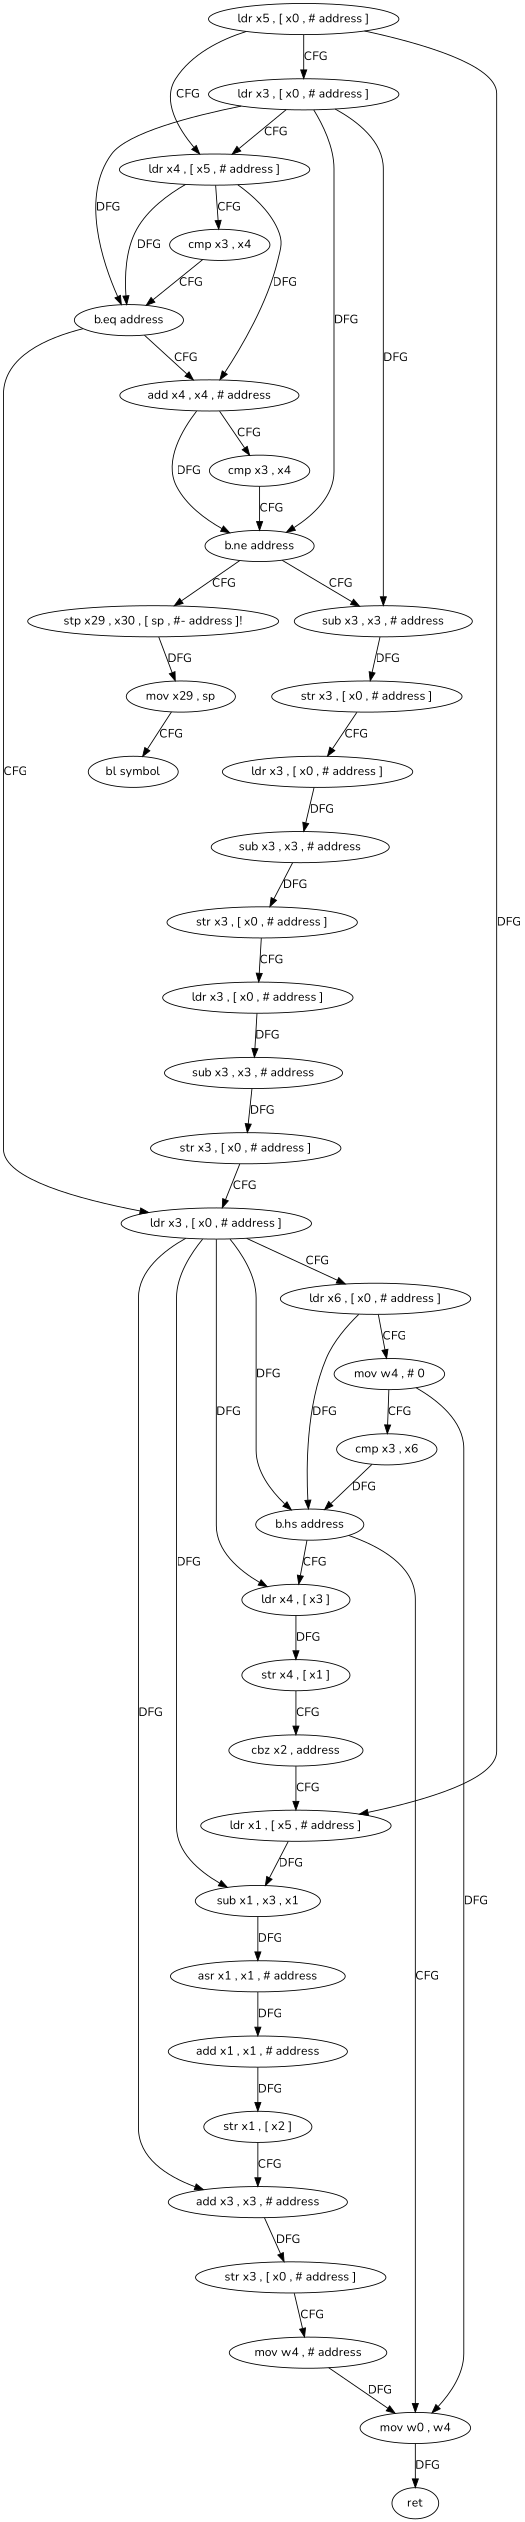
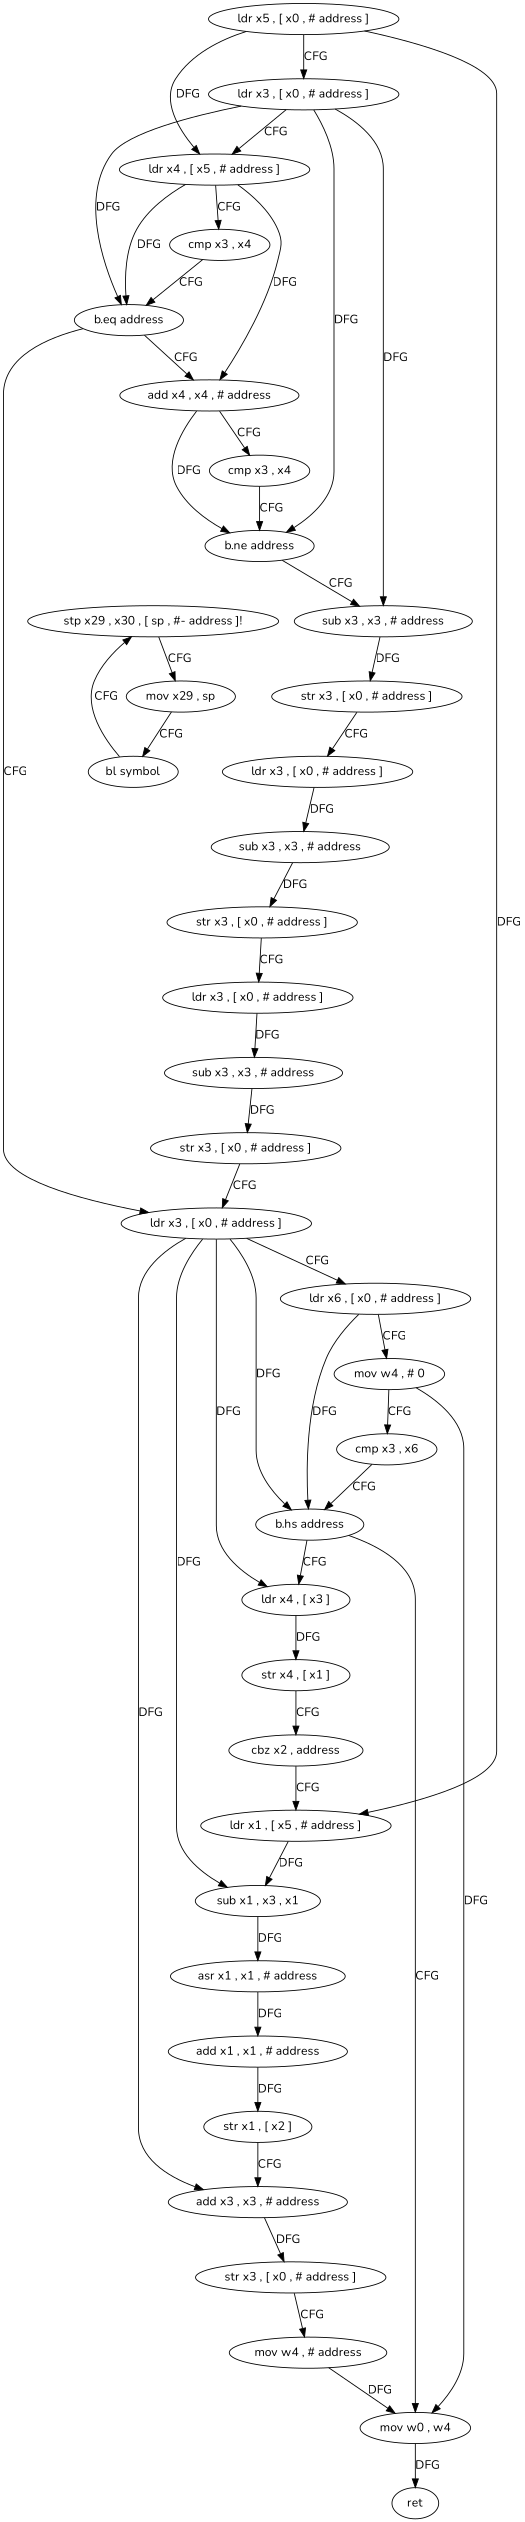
(188, 94) -> (188, 94)
(211, 581) -> (91, 698)
(180, 659) -> (180, 659)
(364, 1487) -> (364, 1487)
